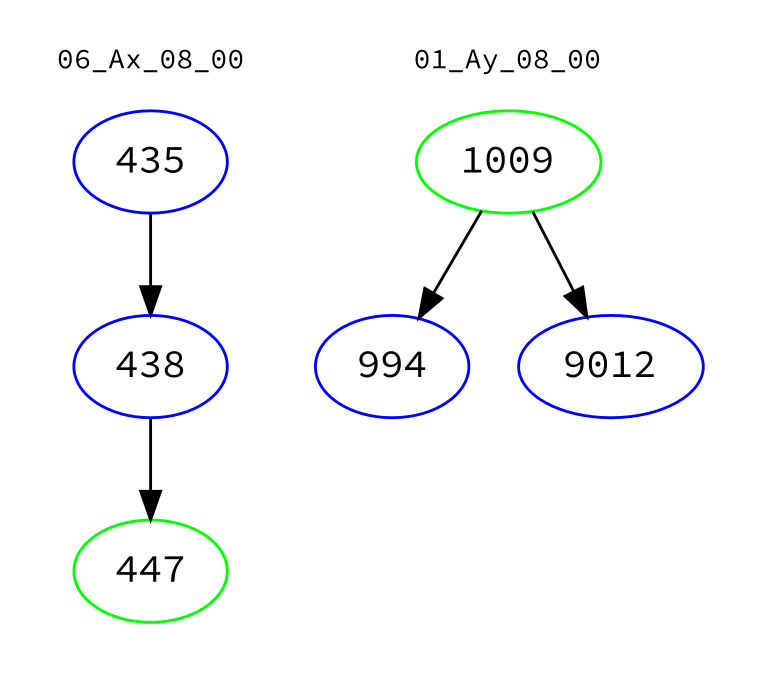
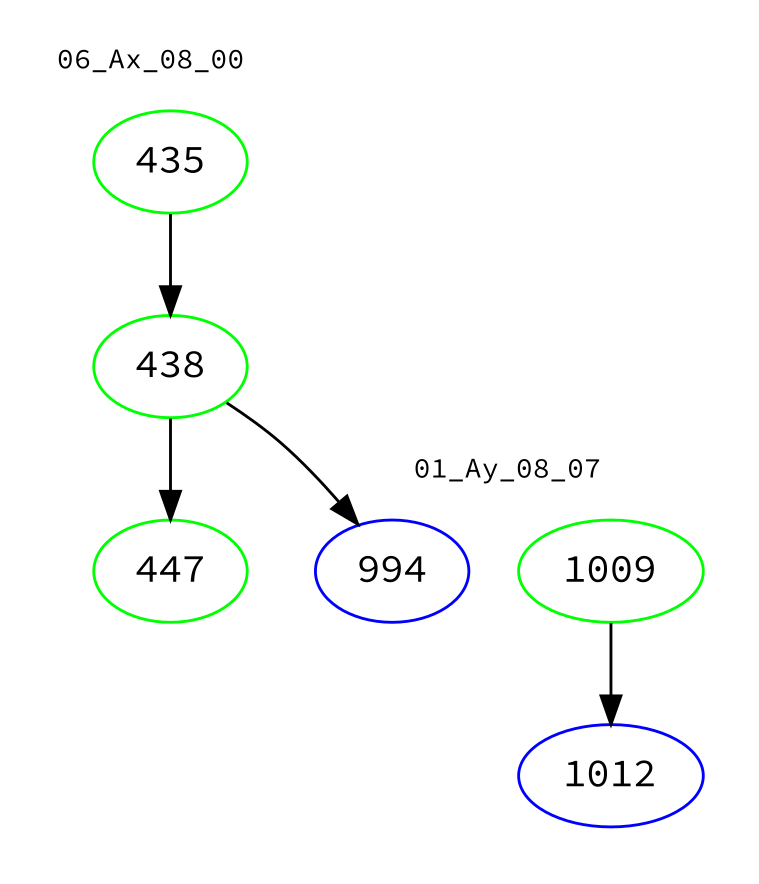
(509, 61) -> (509, 470)
(151, 162) -> (170, 162)
(458, 252) -> (311, 471)
(151, 367) -> (170, 367)
(611, 367) -> (611, 776)
